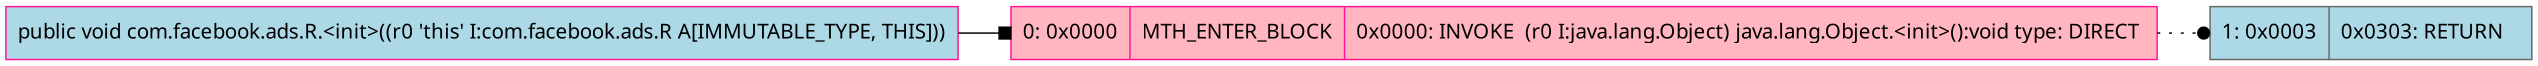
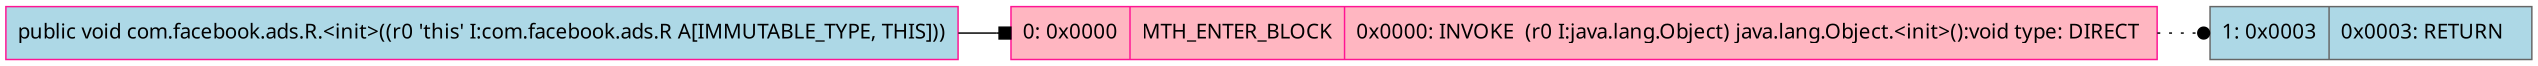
(2430, 32) -> (2430, 32)
